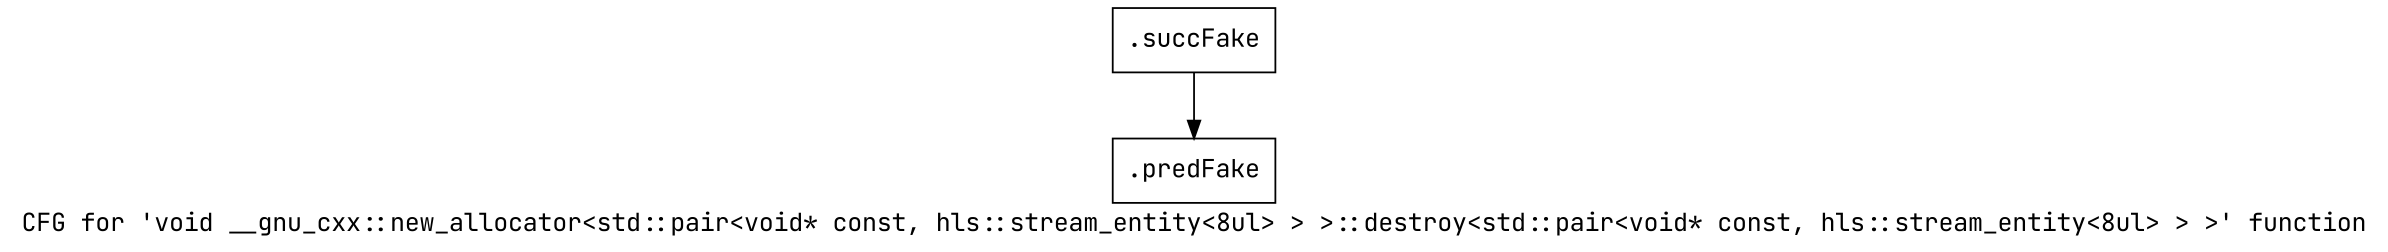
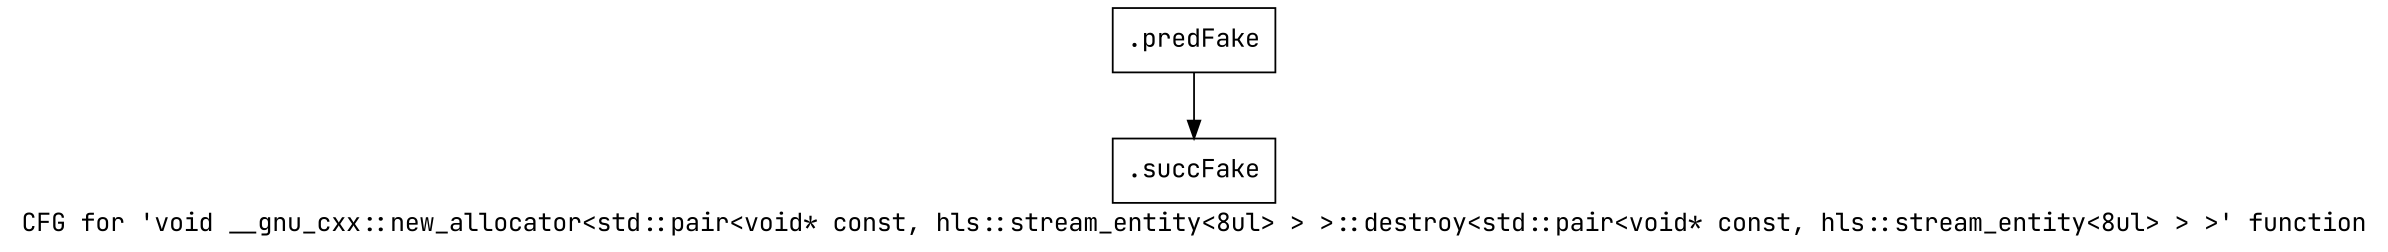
(1194, 97) -> (1194, 97)
